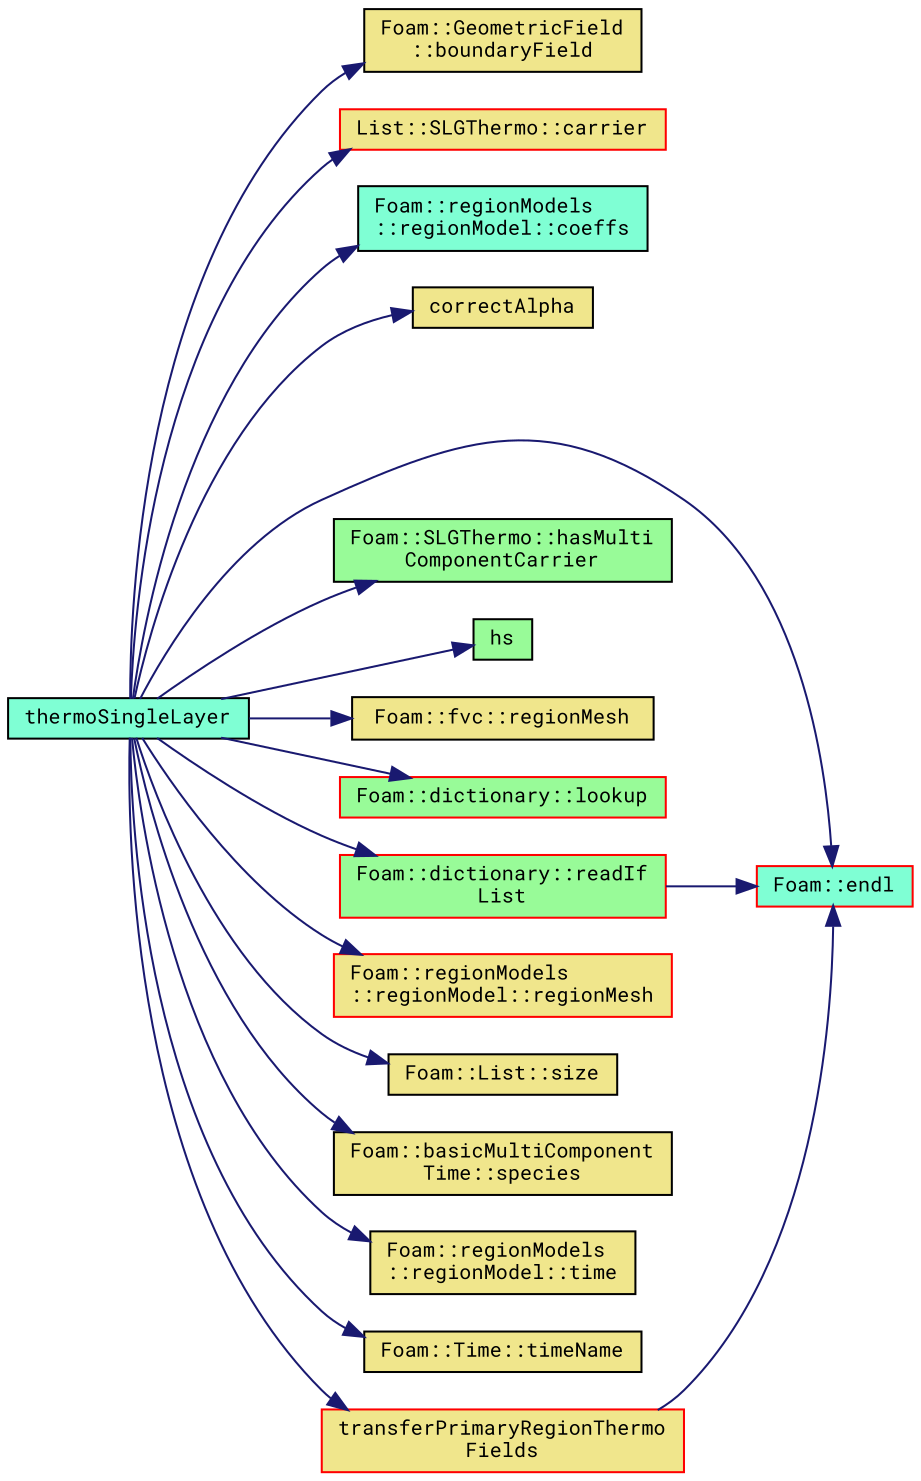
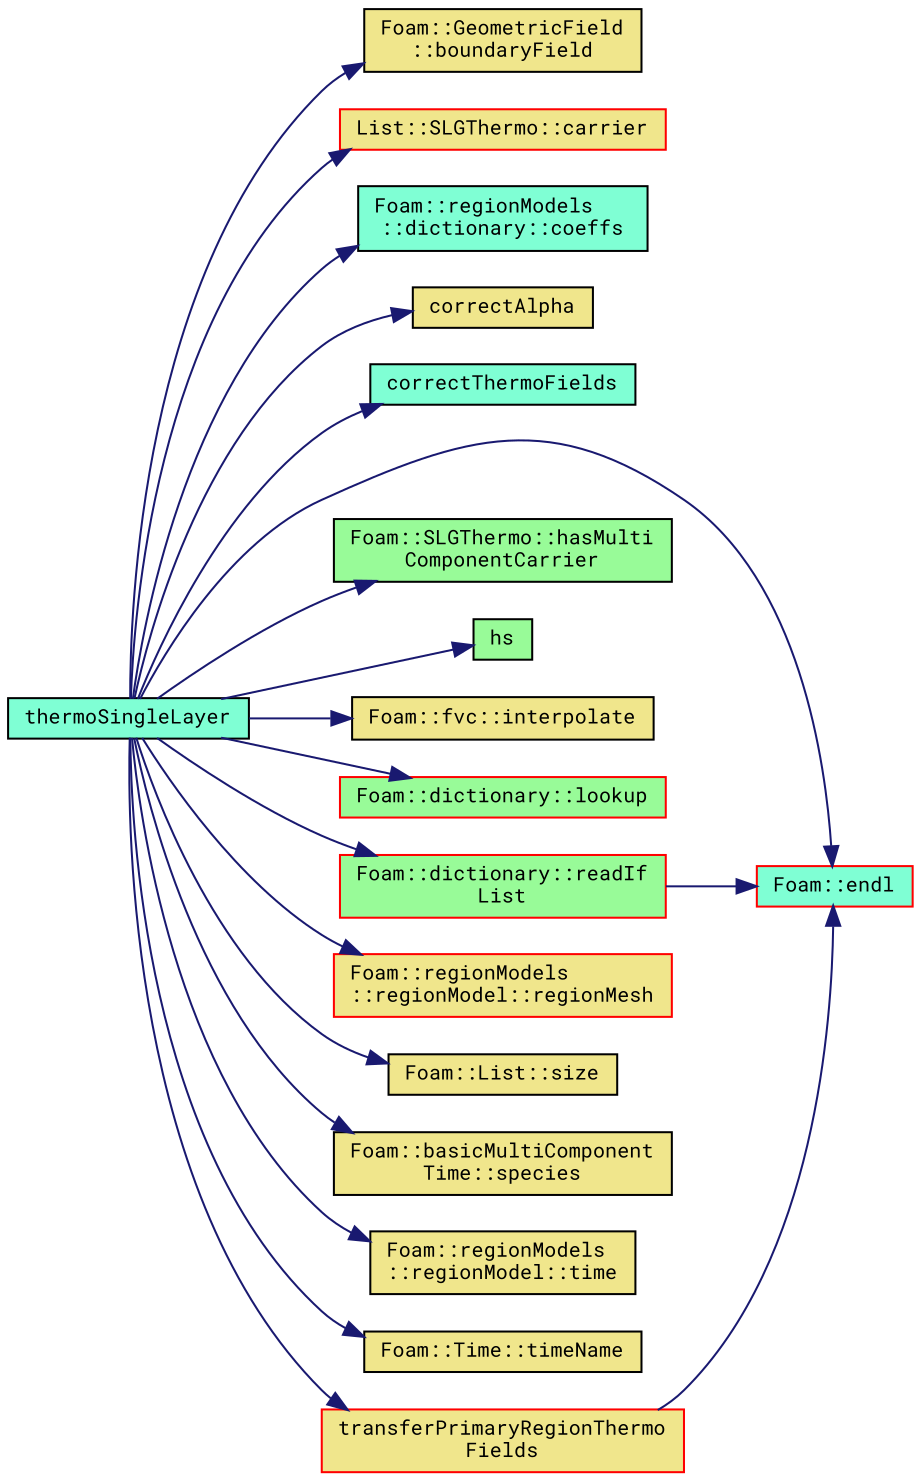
(503, 219) -> (503, 219)
none -> (503, 384)
(503, 718) -> (503, 718)
